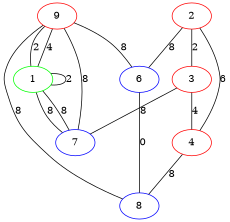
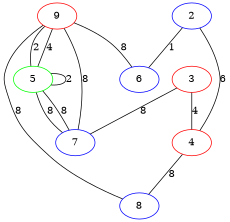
(192, 16) -> (192, 16)
(172, 48) -> (172, 48)
(192, 48) -> none
(33, 79) -> (33, 79)
(139, 143) -> none
